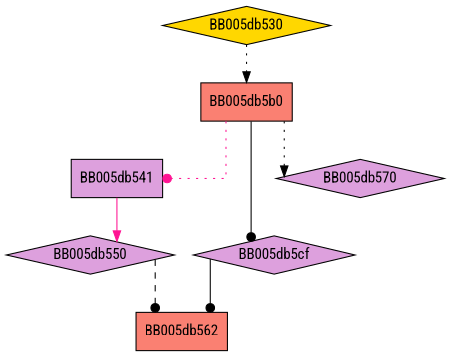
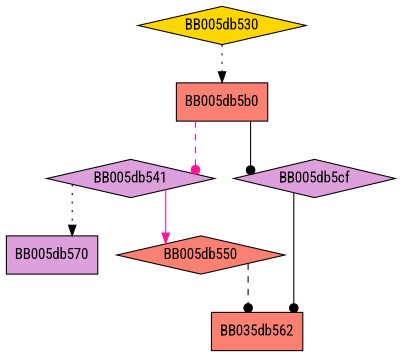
(284, 144) -> (72, 205)
(226, 177) -> (196, 143)
(117, 178) -> (131, 178)
(360, 178) -> (52, 255)
(90, 255) -> (201, 255)
(182, 332) -> (257, 332)
